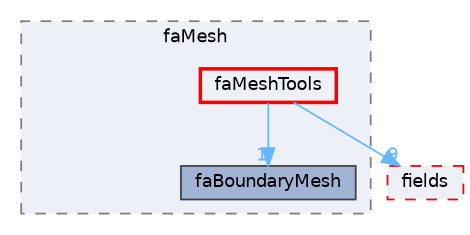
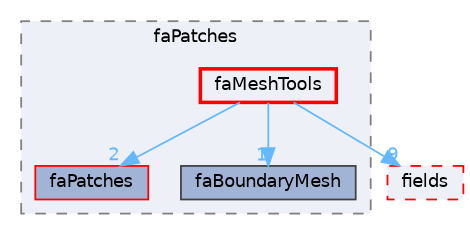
(196, 38) -> (196, 38)
none -> (92, 183)
